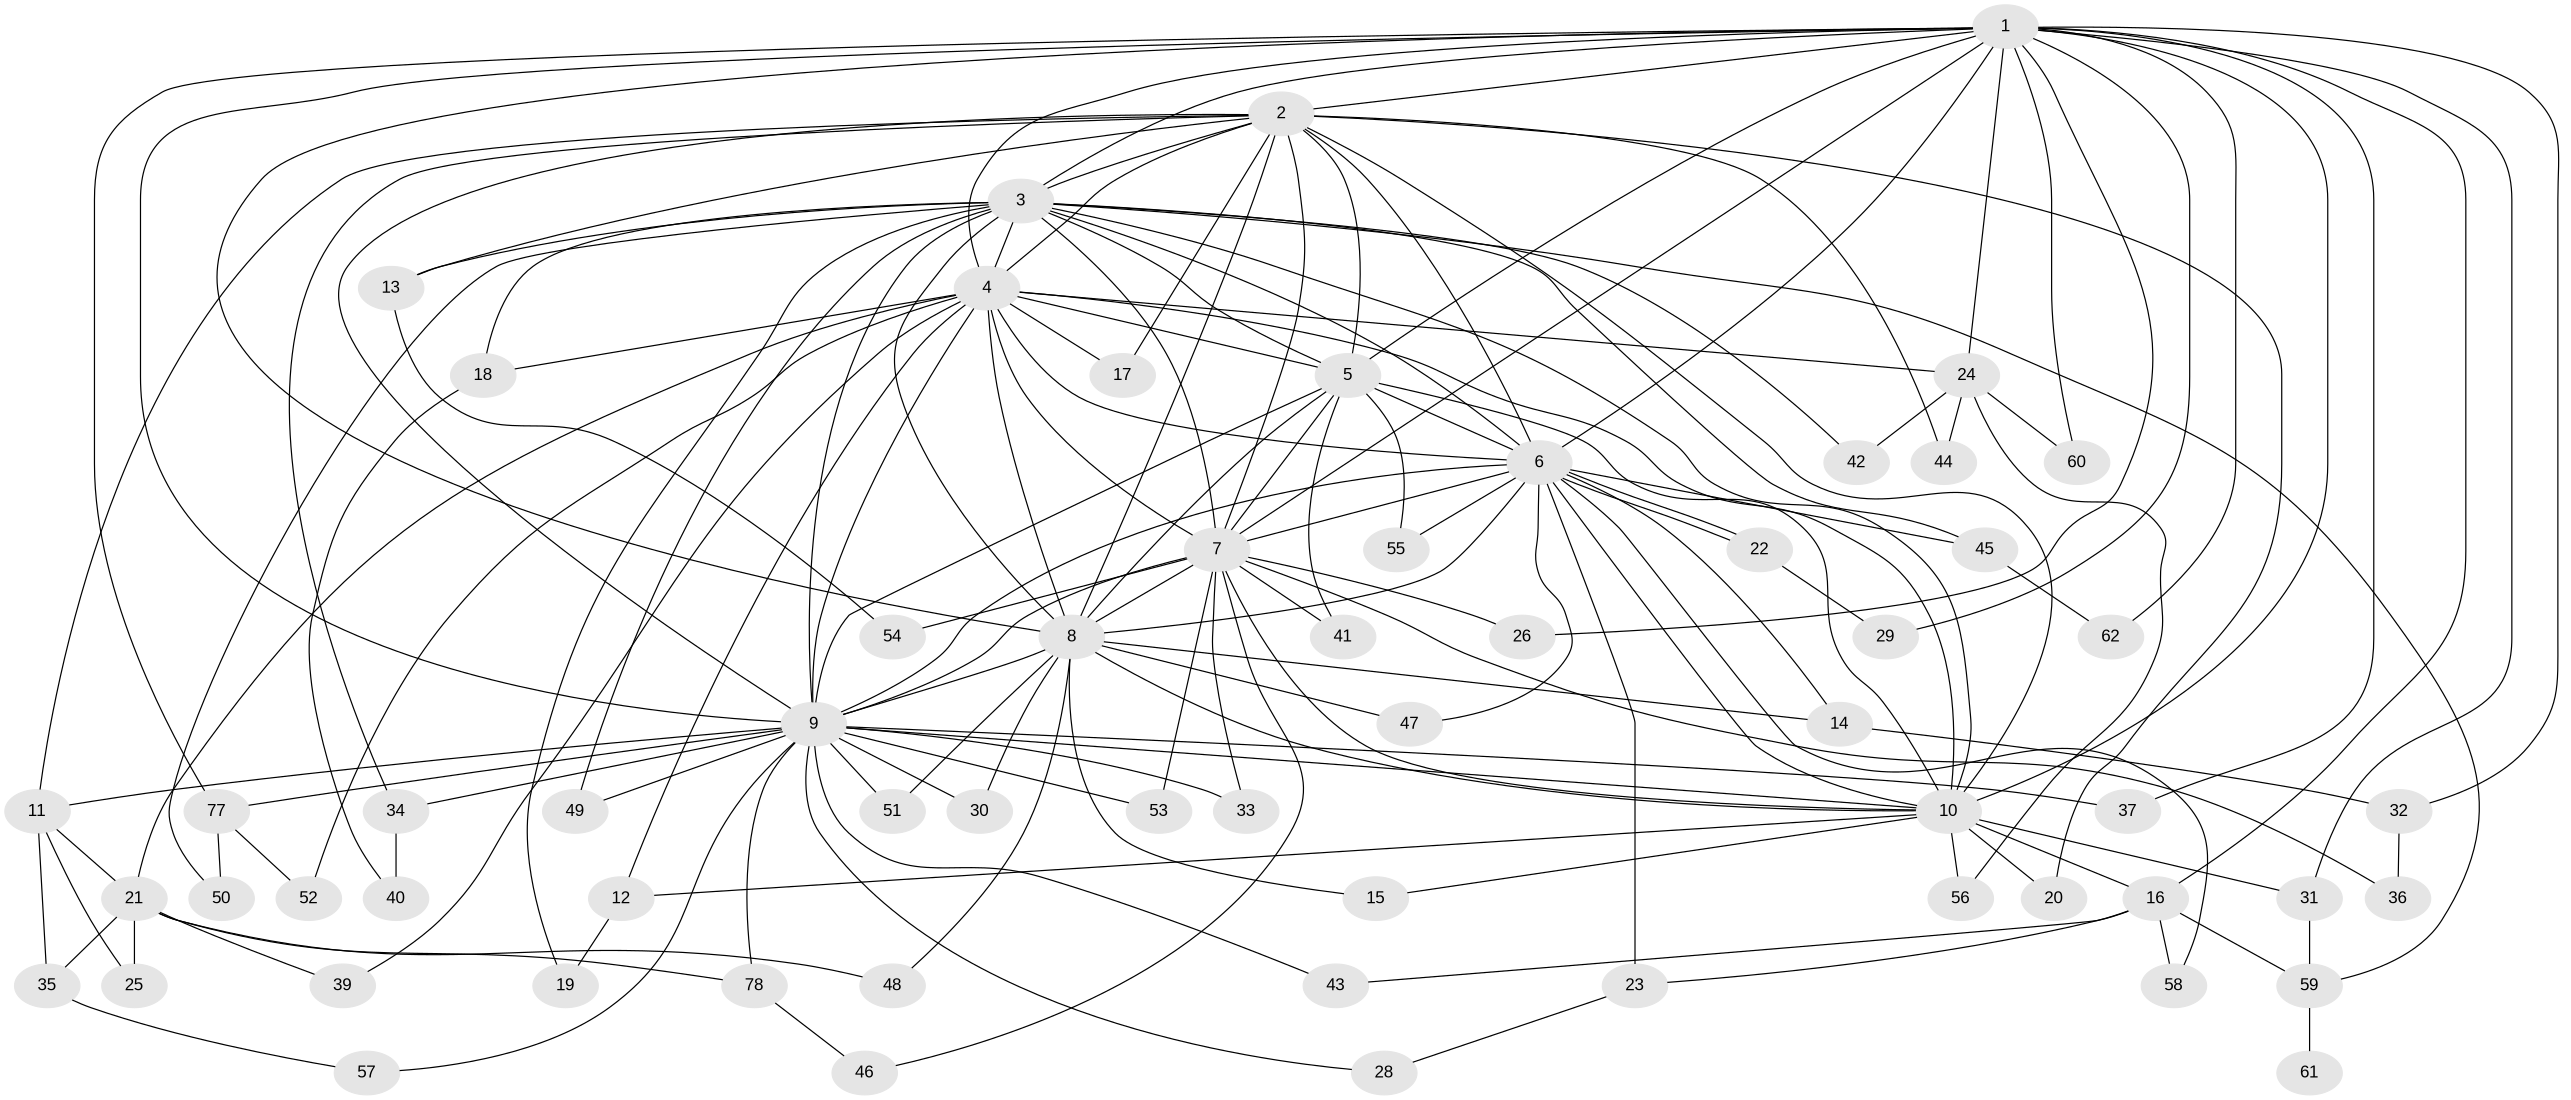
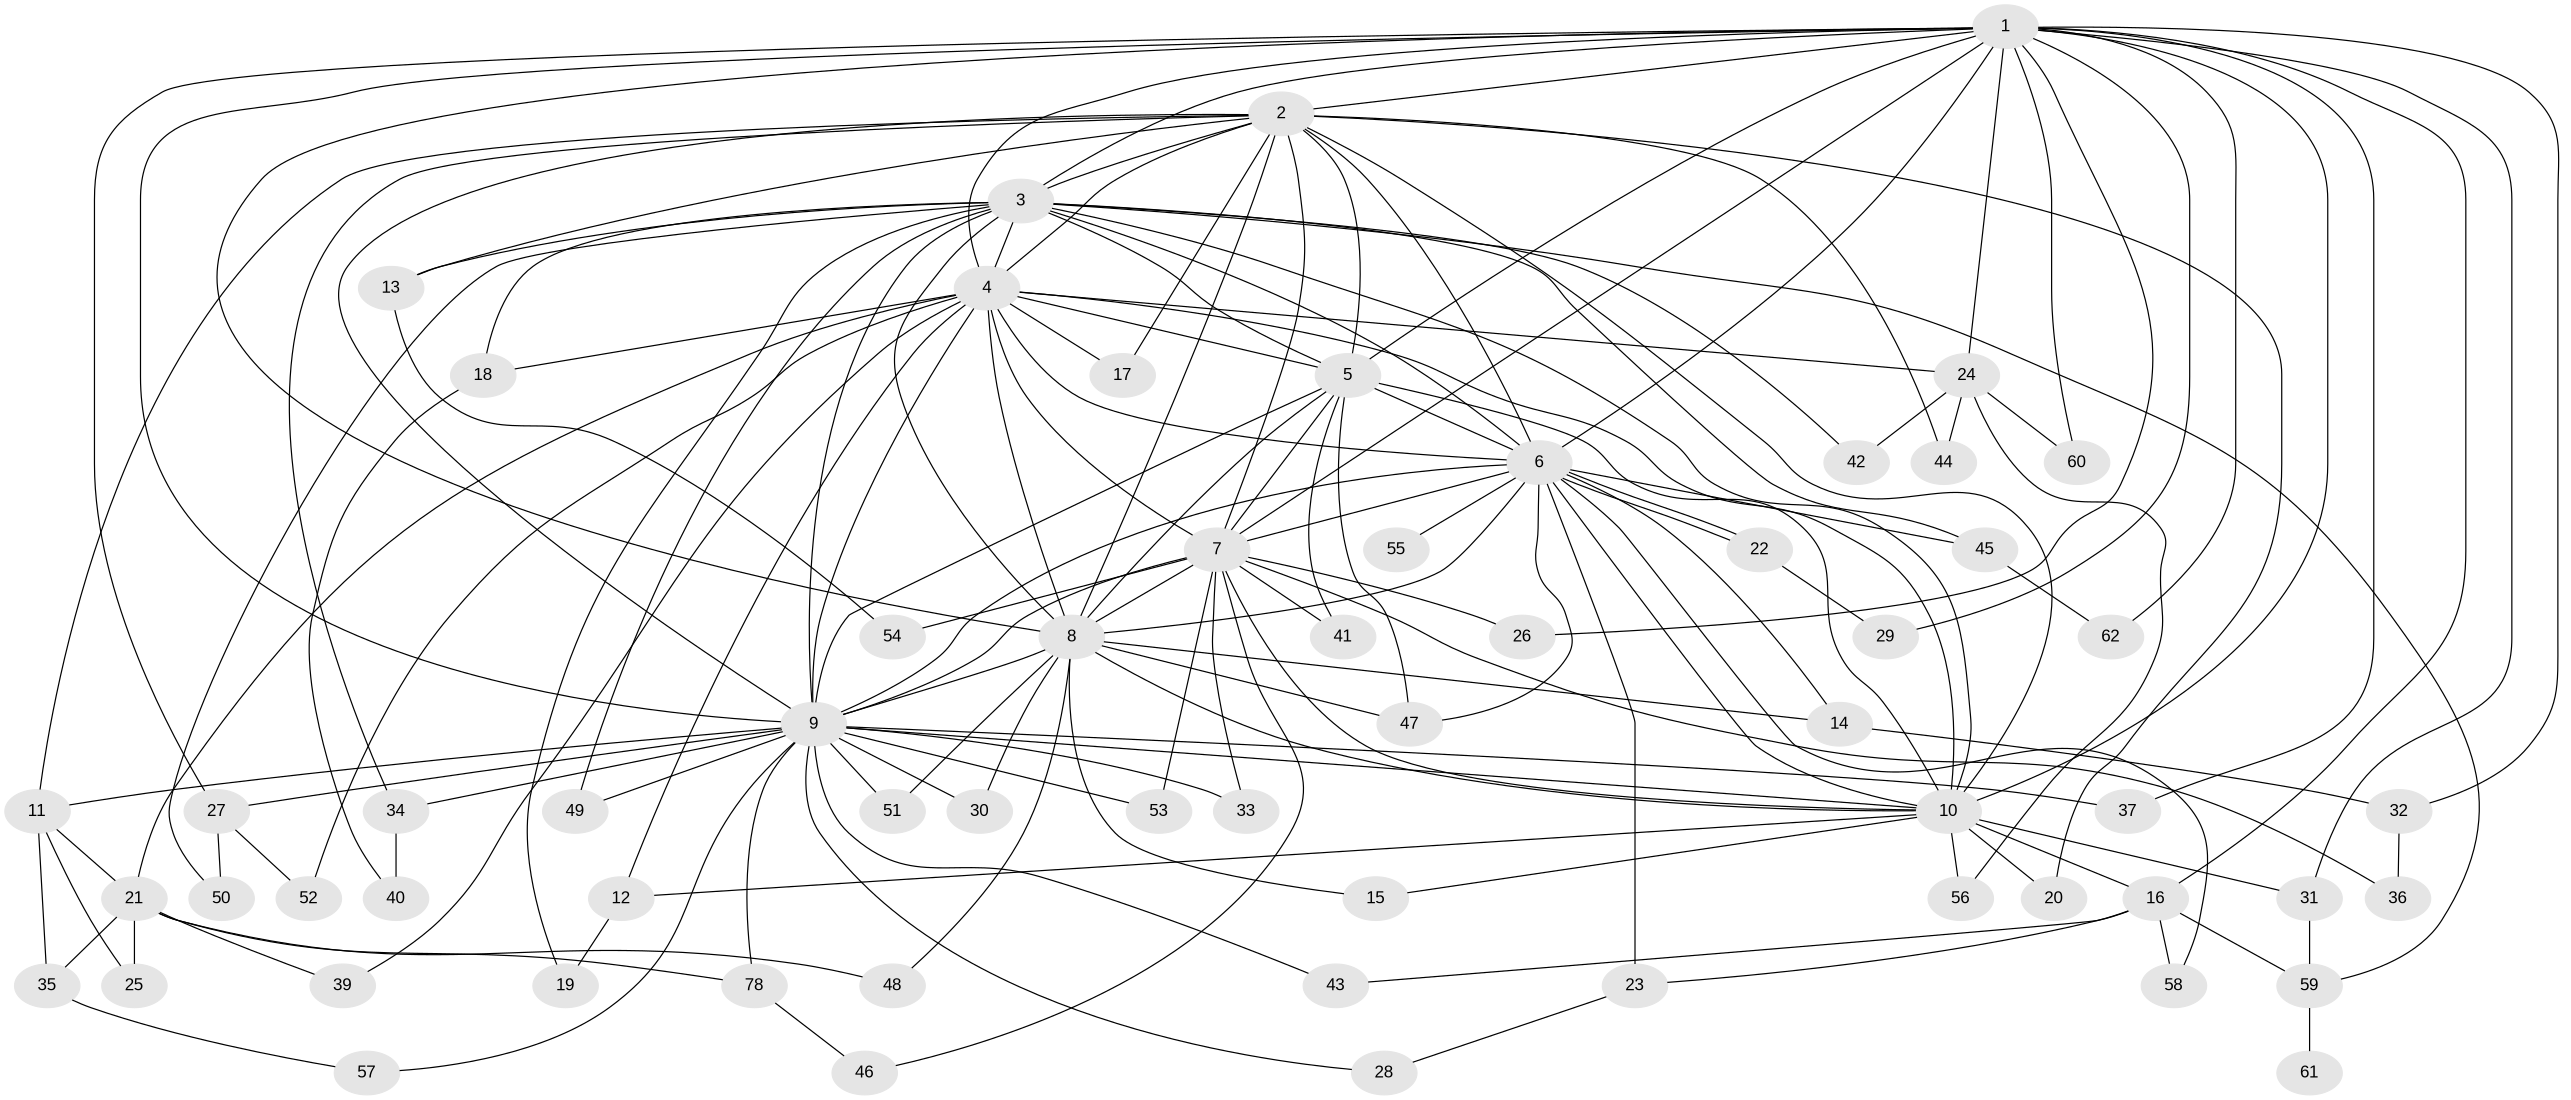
(1165, 352) -> none
(1403, 463) -> (1349, 557)
(217, 811) -> (217, 811)
